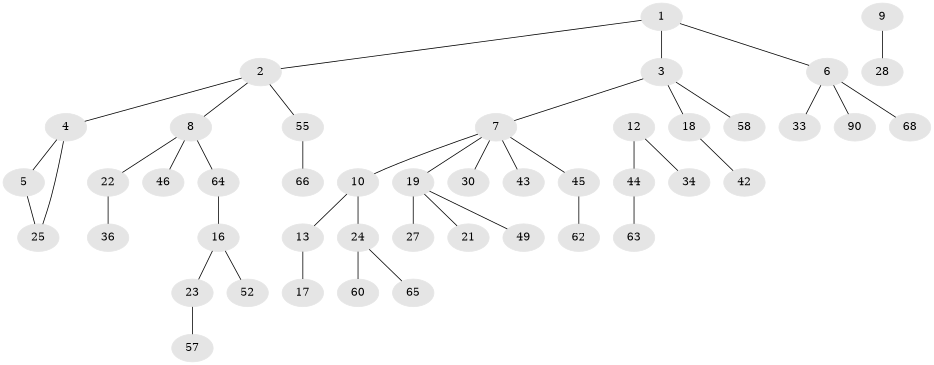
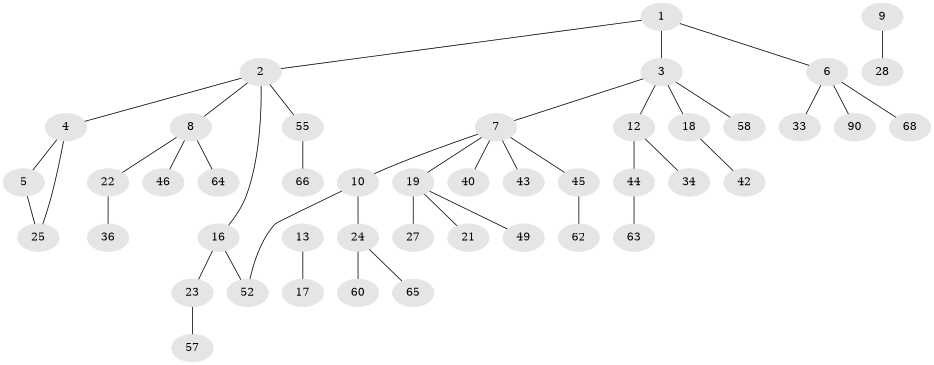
none -> (648, 100)
(468, 182) -> (468, 182)
(219, 210) -> (256, 159)
(331, 210) -> (281, 221)
